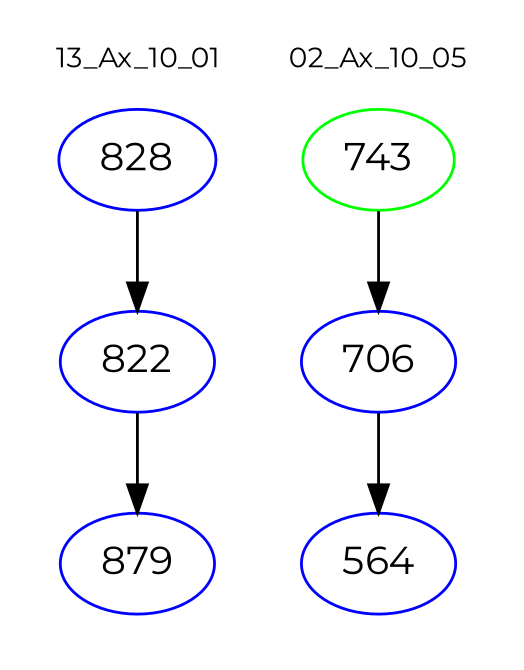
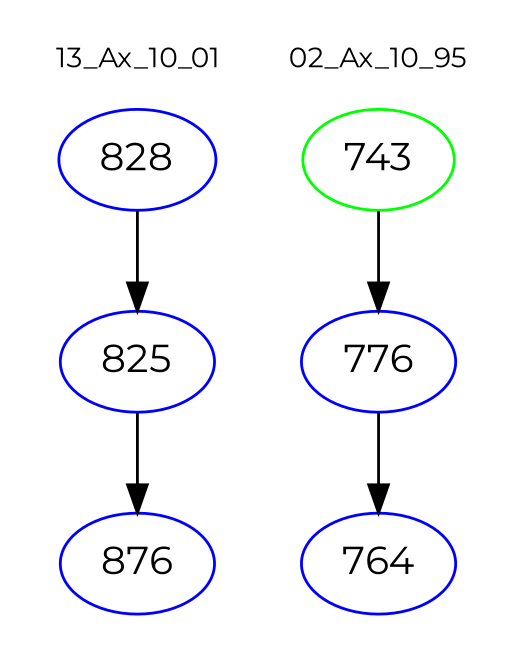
(379, 60) -> (379, 60)
(137, 362) -> (137, 362)
(379, 362) -> (379, 362)
(137, 564) -> (137, 564)
(379, 564) -> (379, 564)
